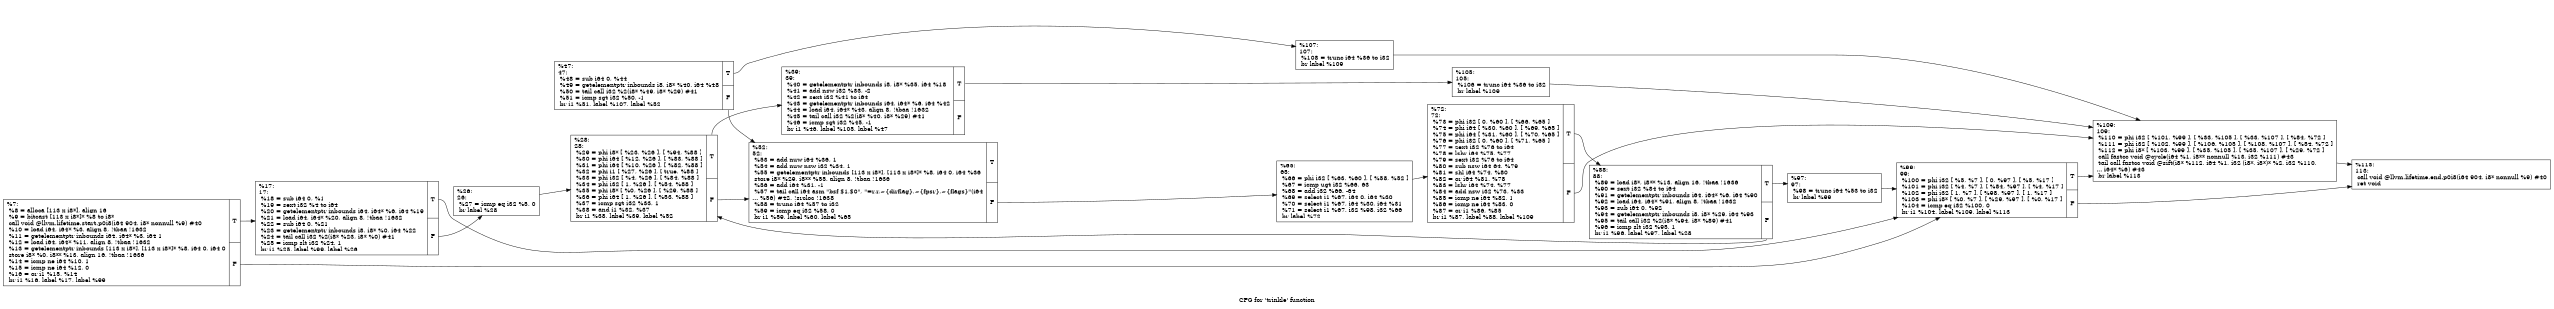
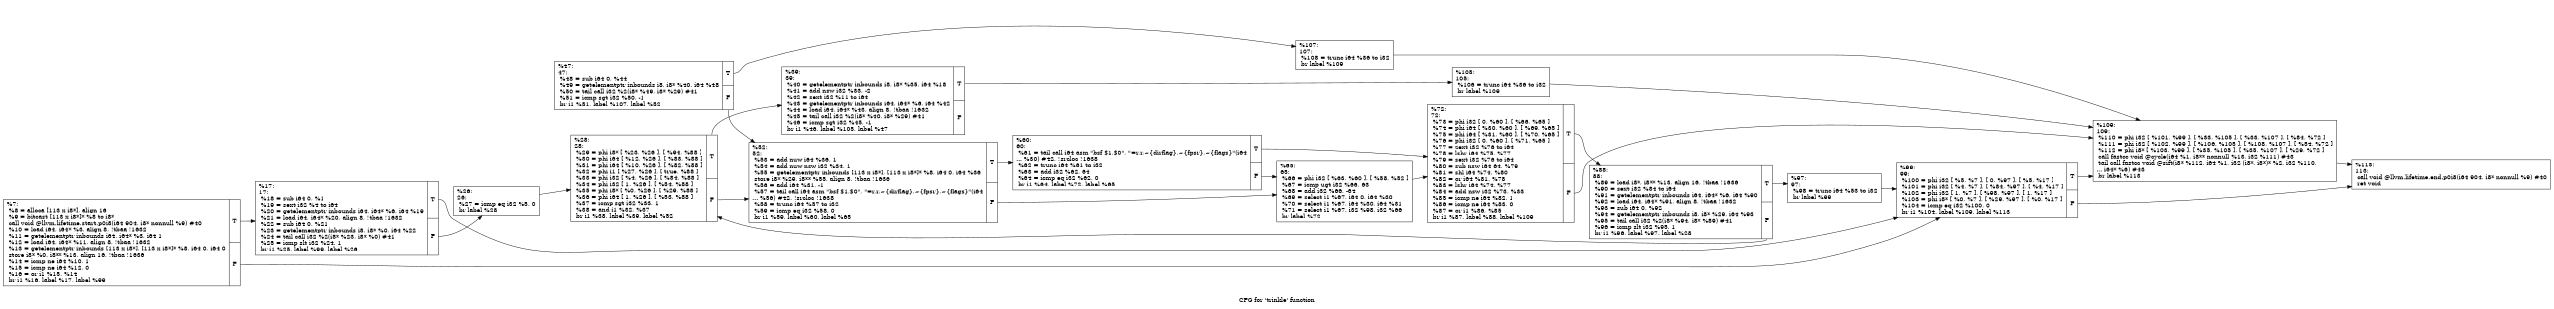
(827, 97) -> (827, 97)
none -> (1137, 163)
